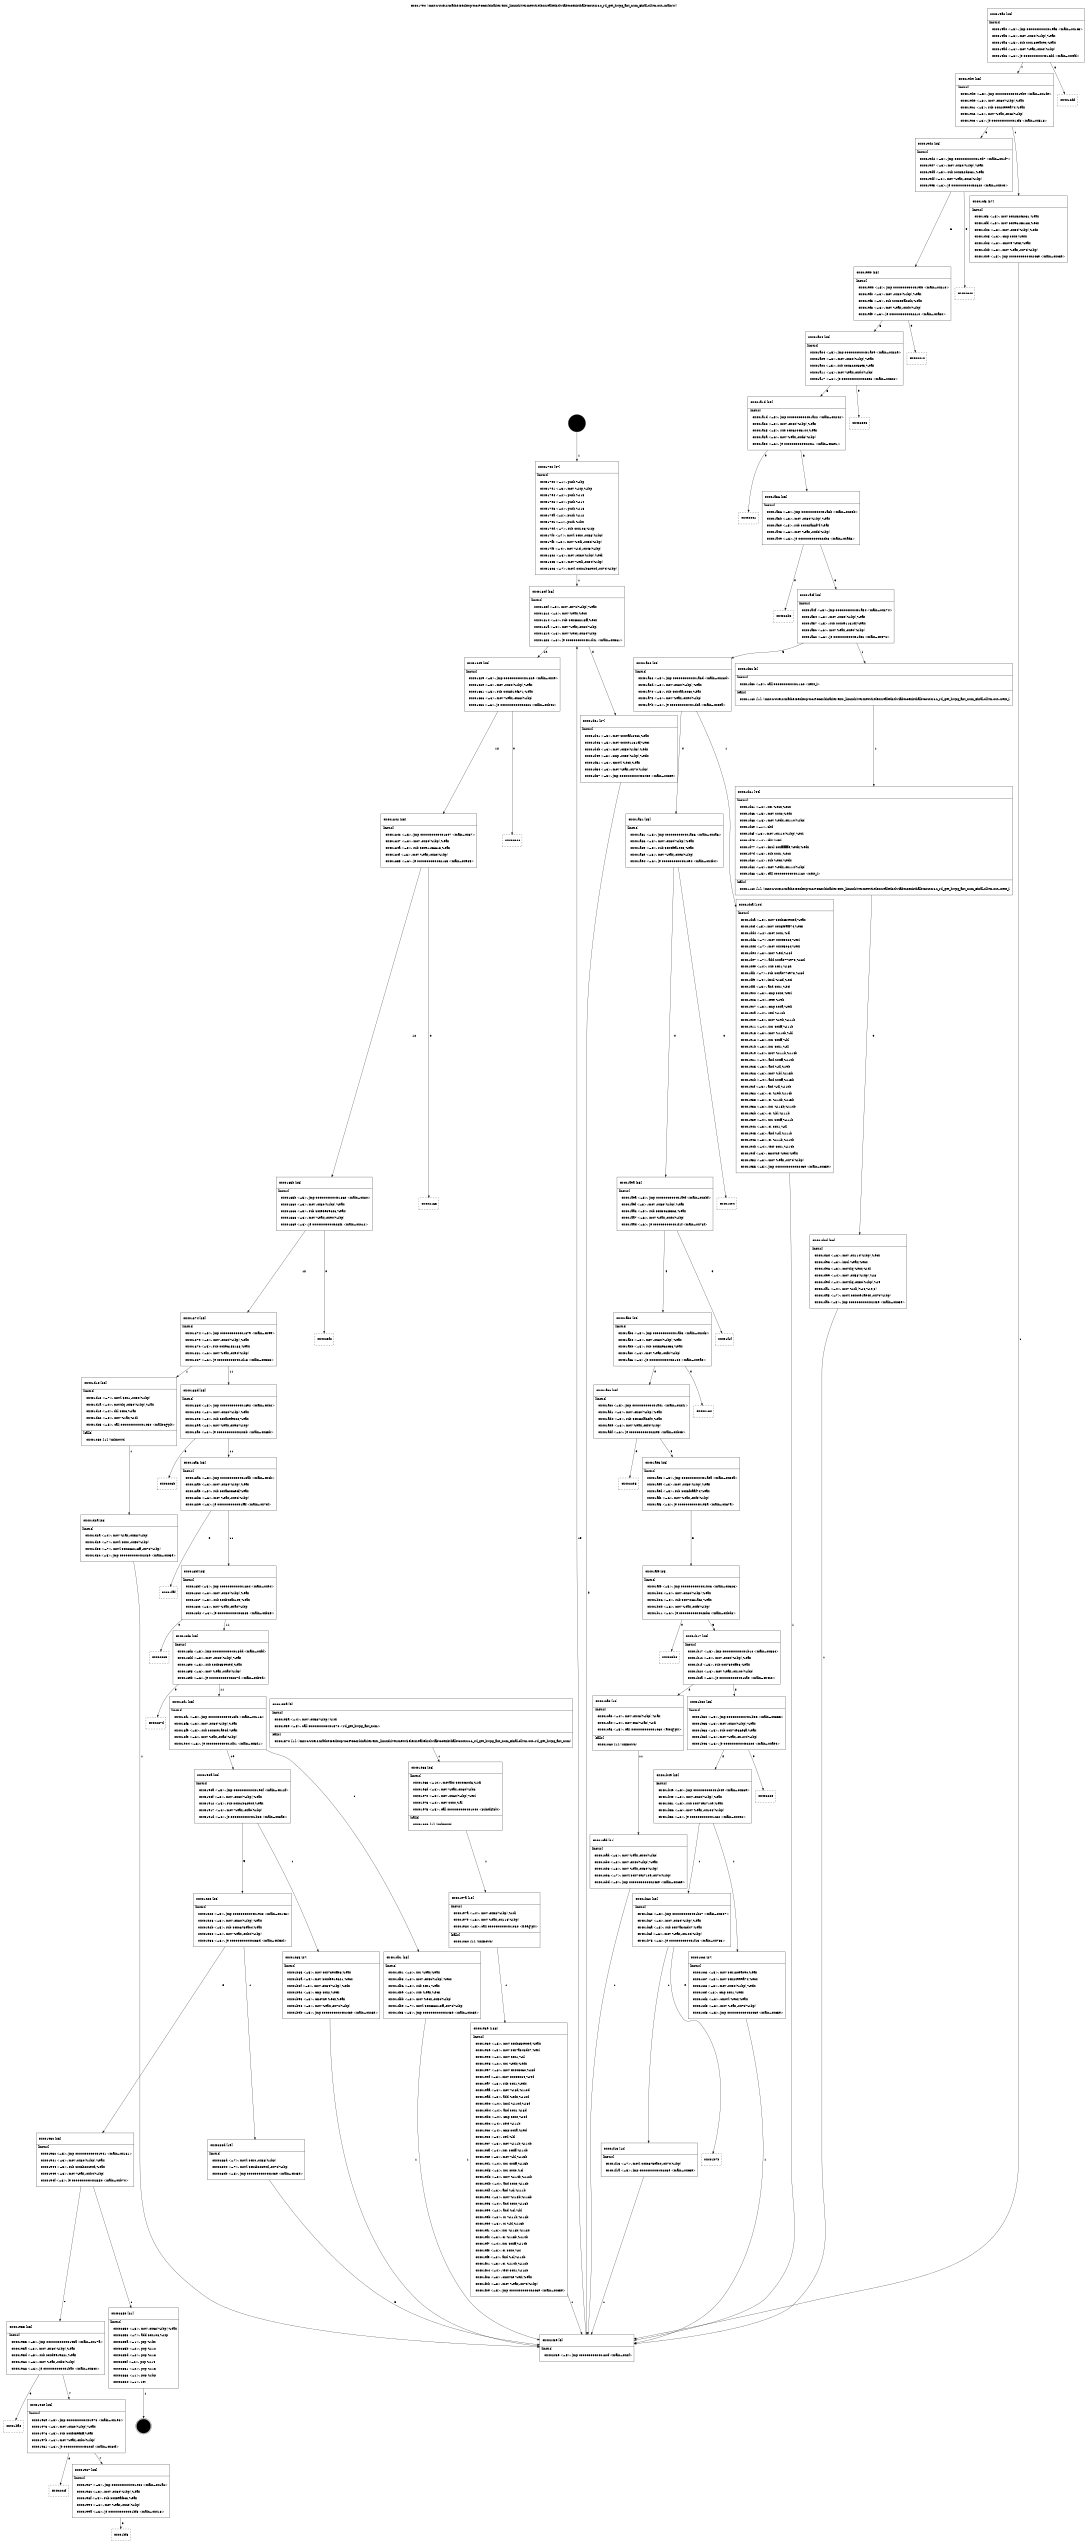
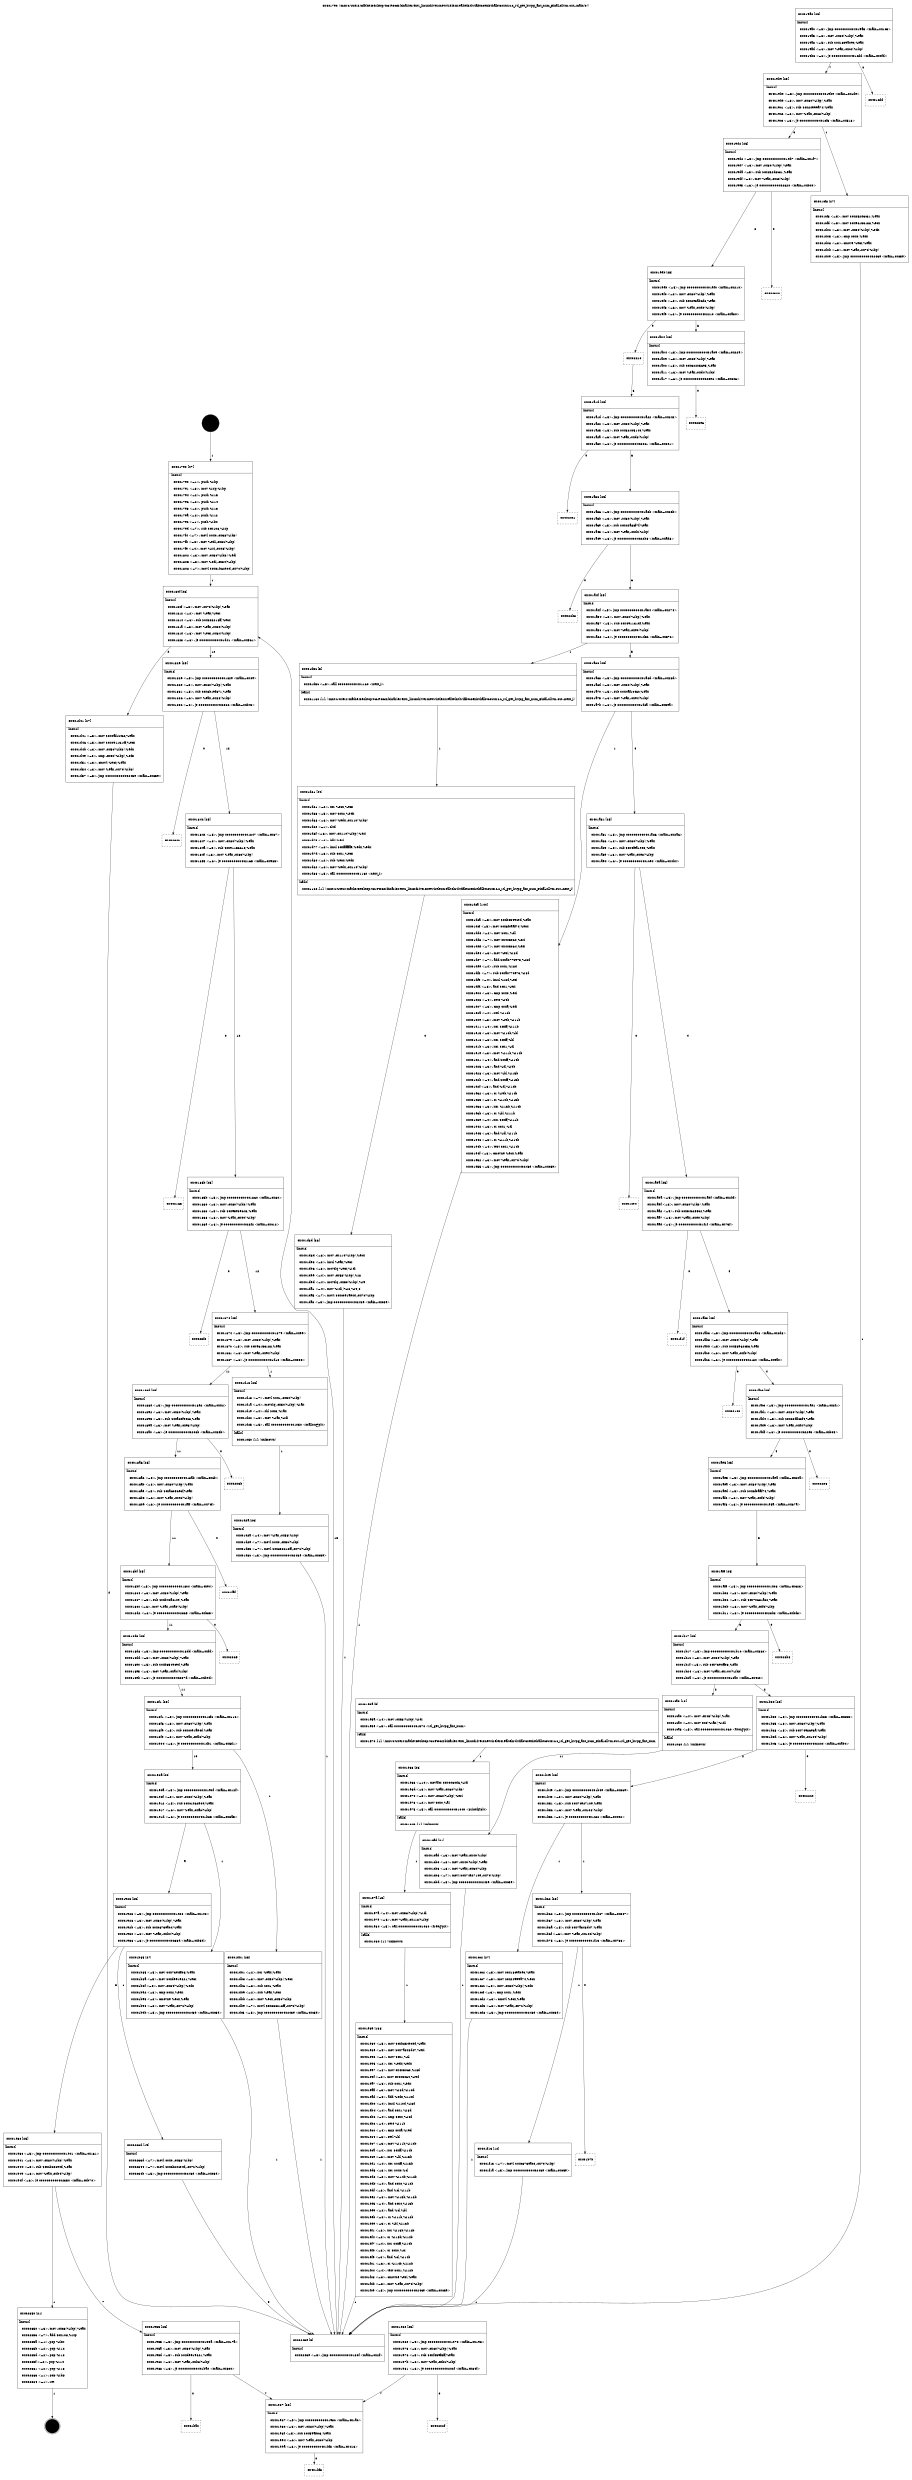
(826, 390) -> (632, 379)
(156, 1723) -> none
(66, 2386) -> (252, 2387)
